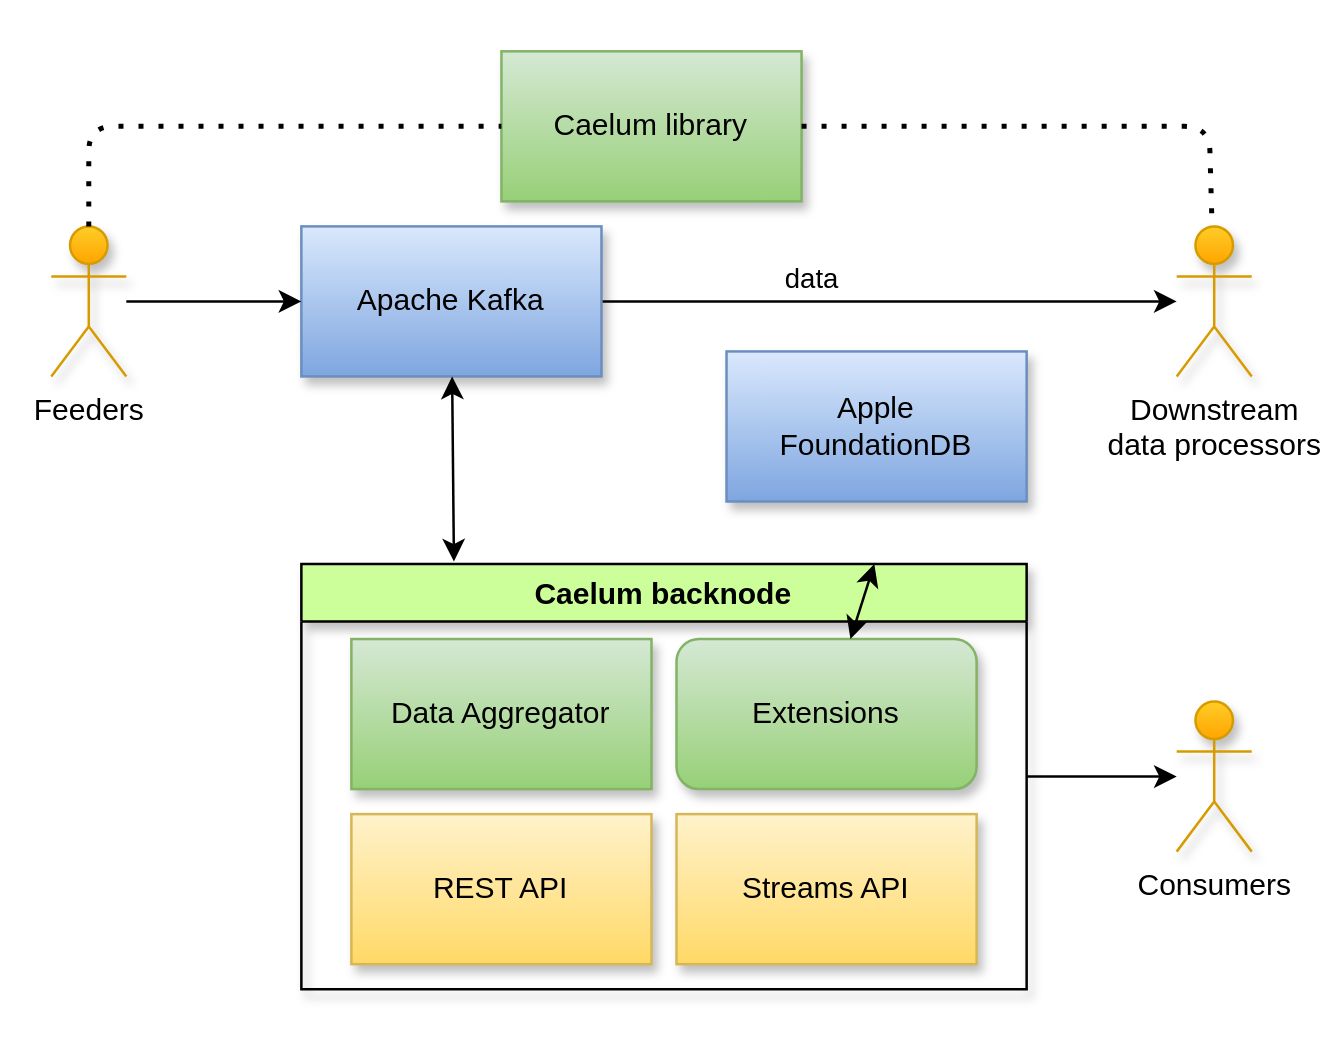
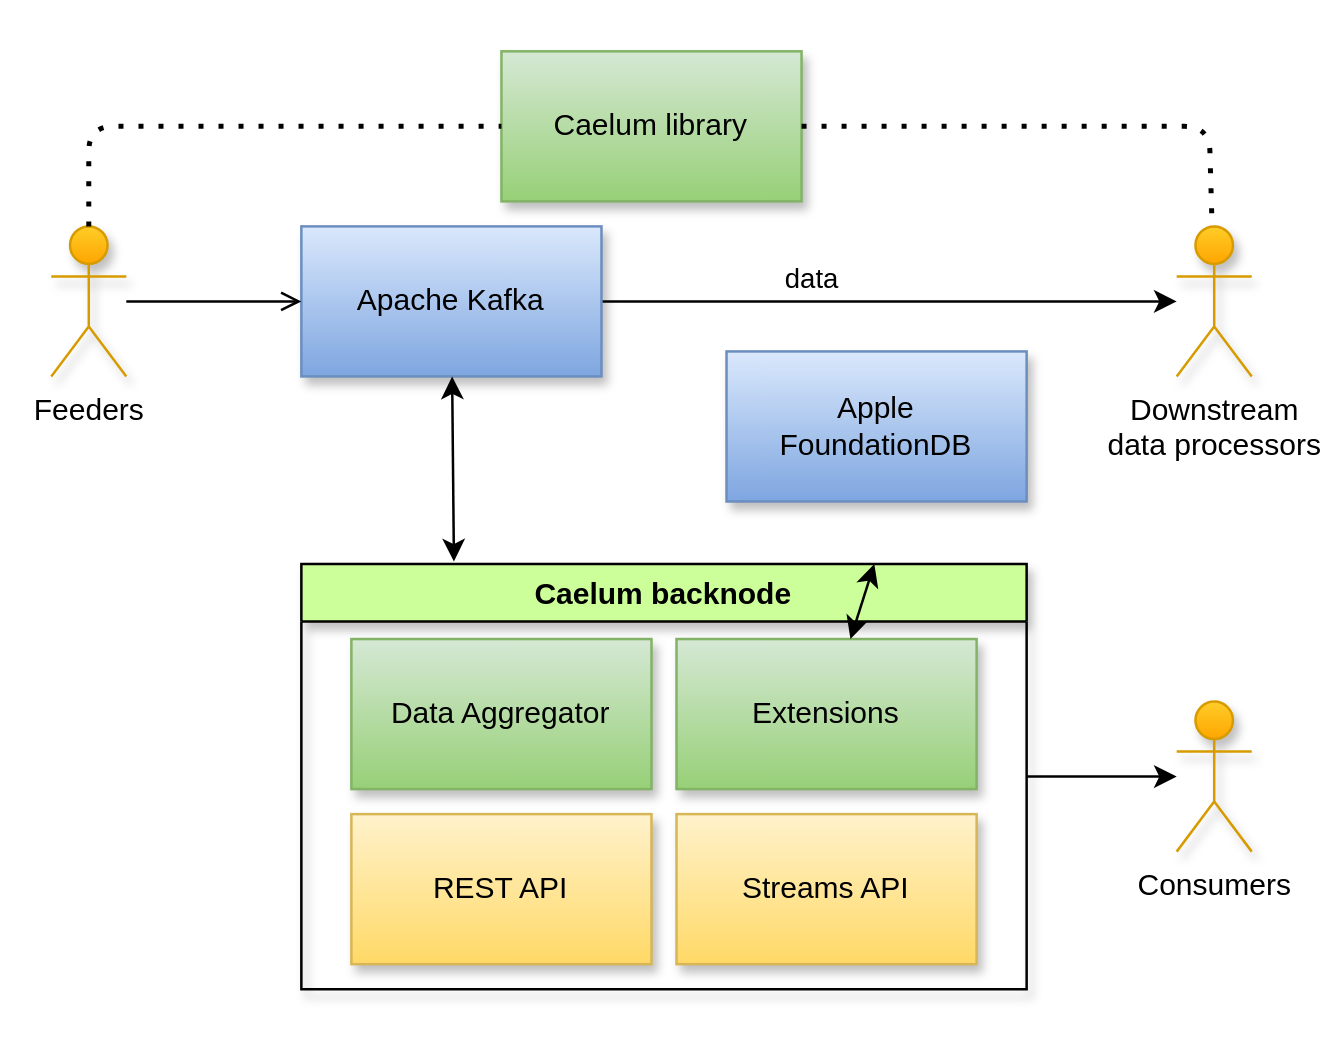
(283, 301) -> (287, 301)
(826, 714) -> (826, 714)
